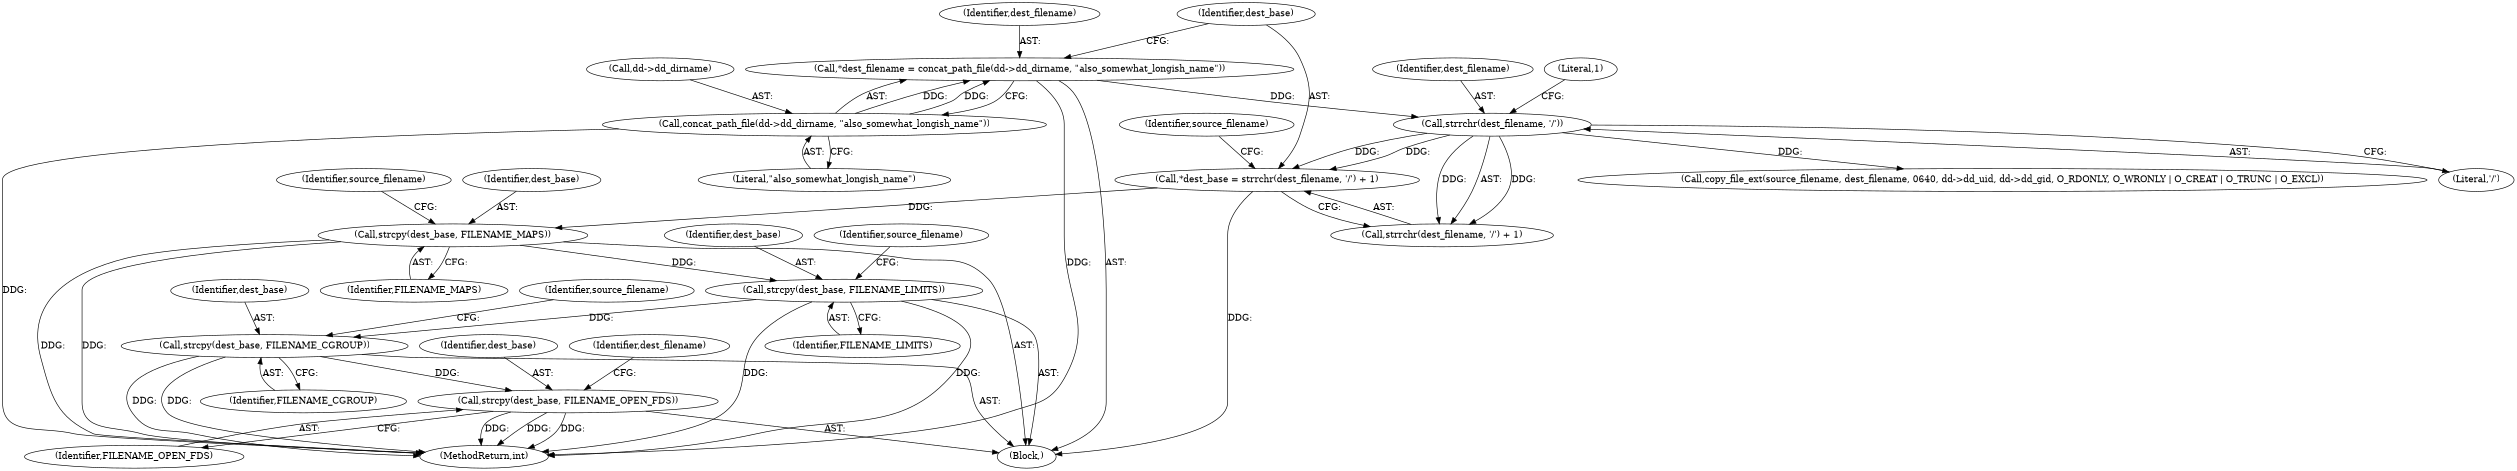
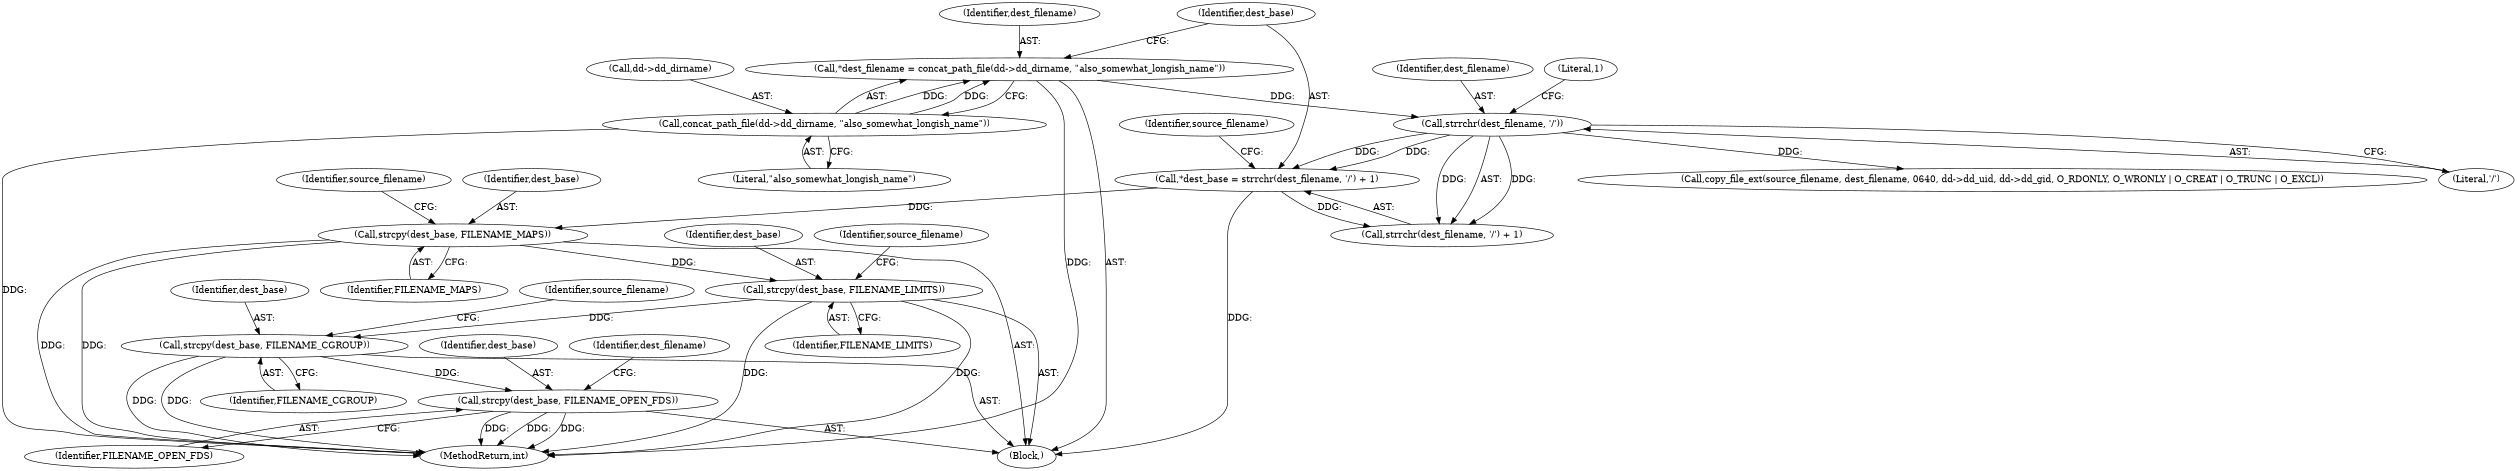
(1331, 208) -> (1331, 208)
